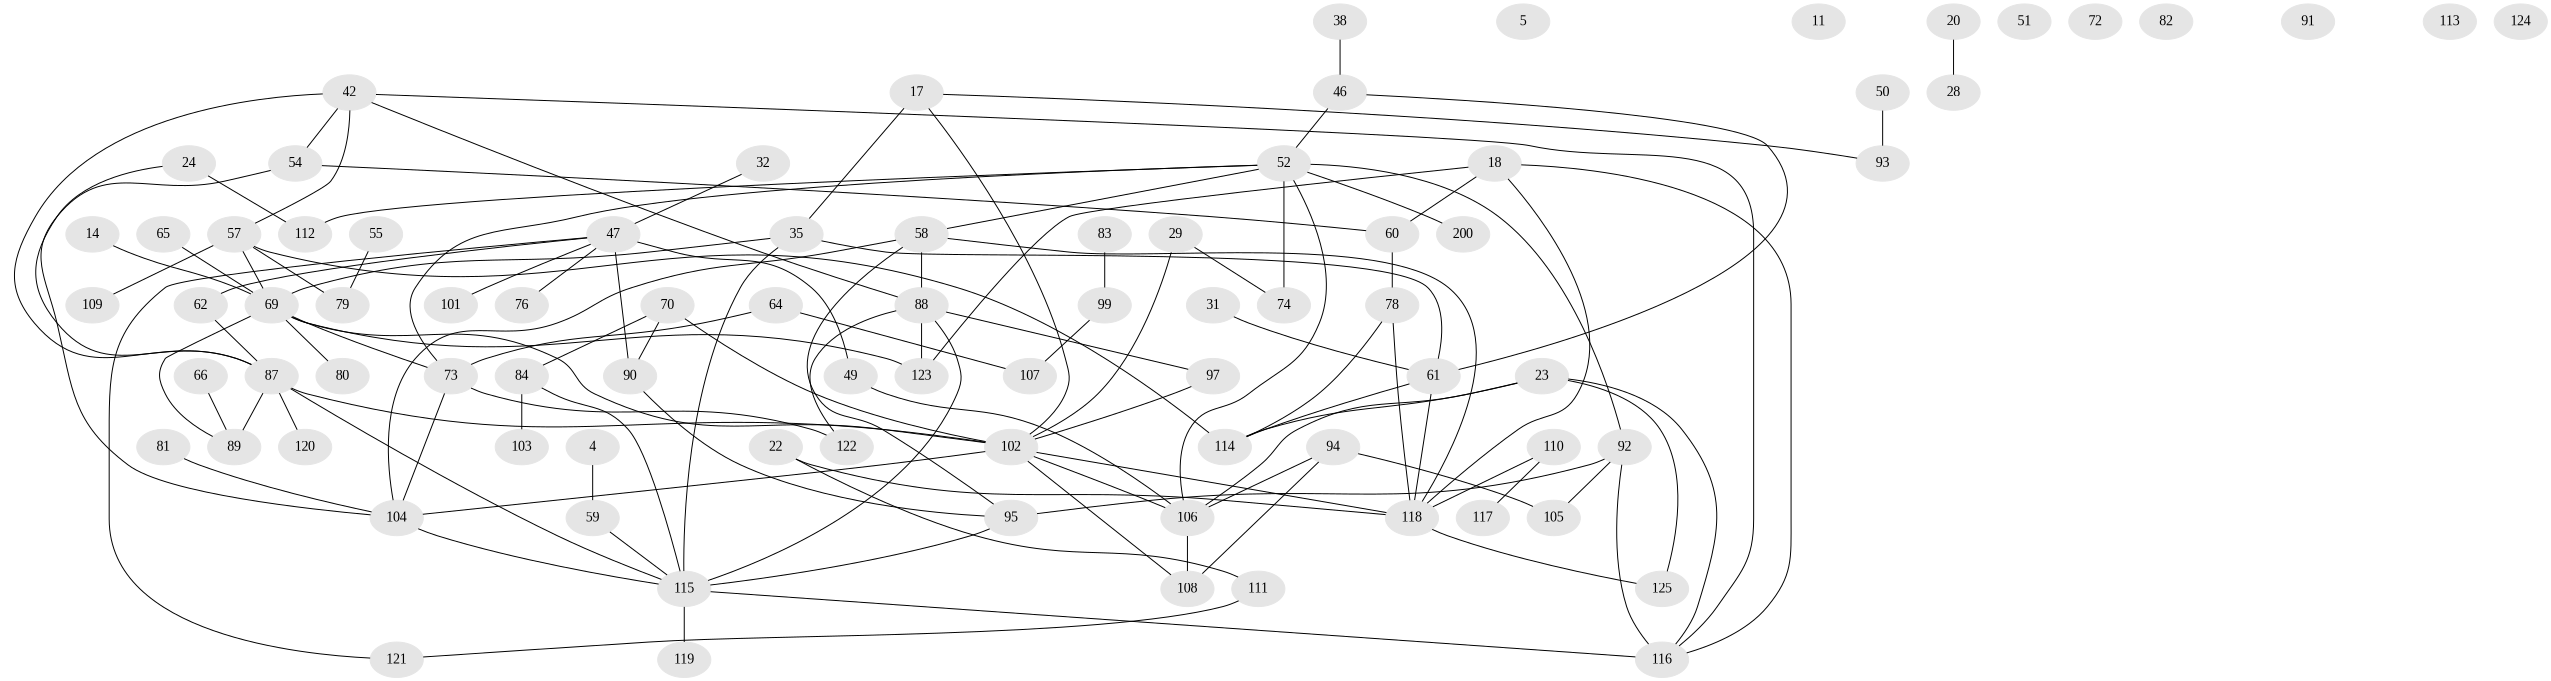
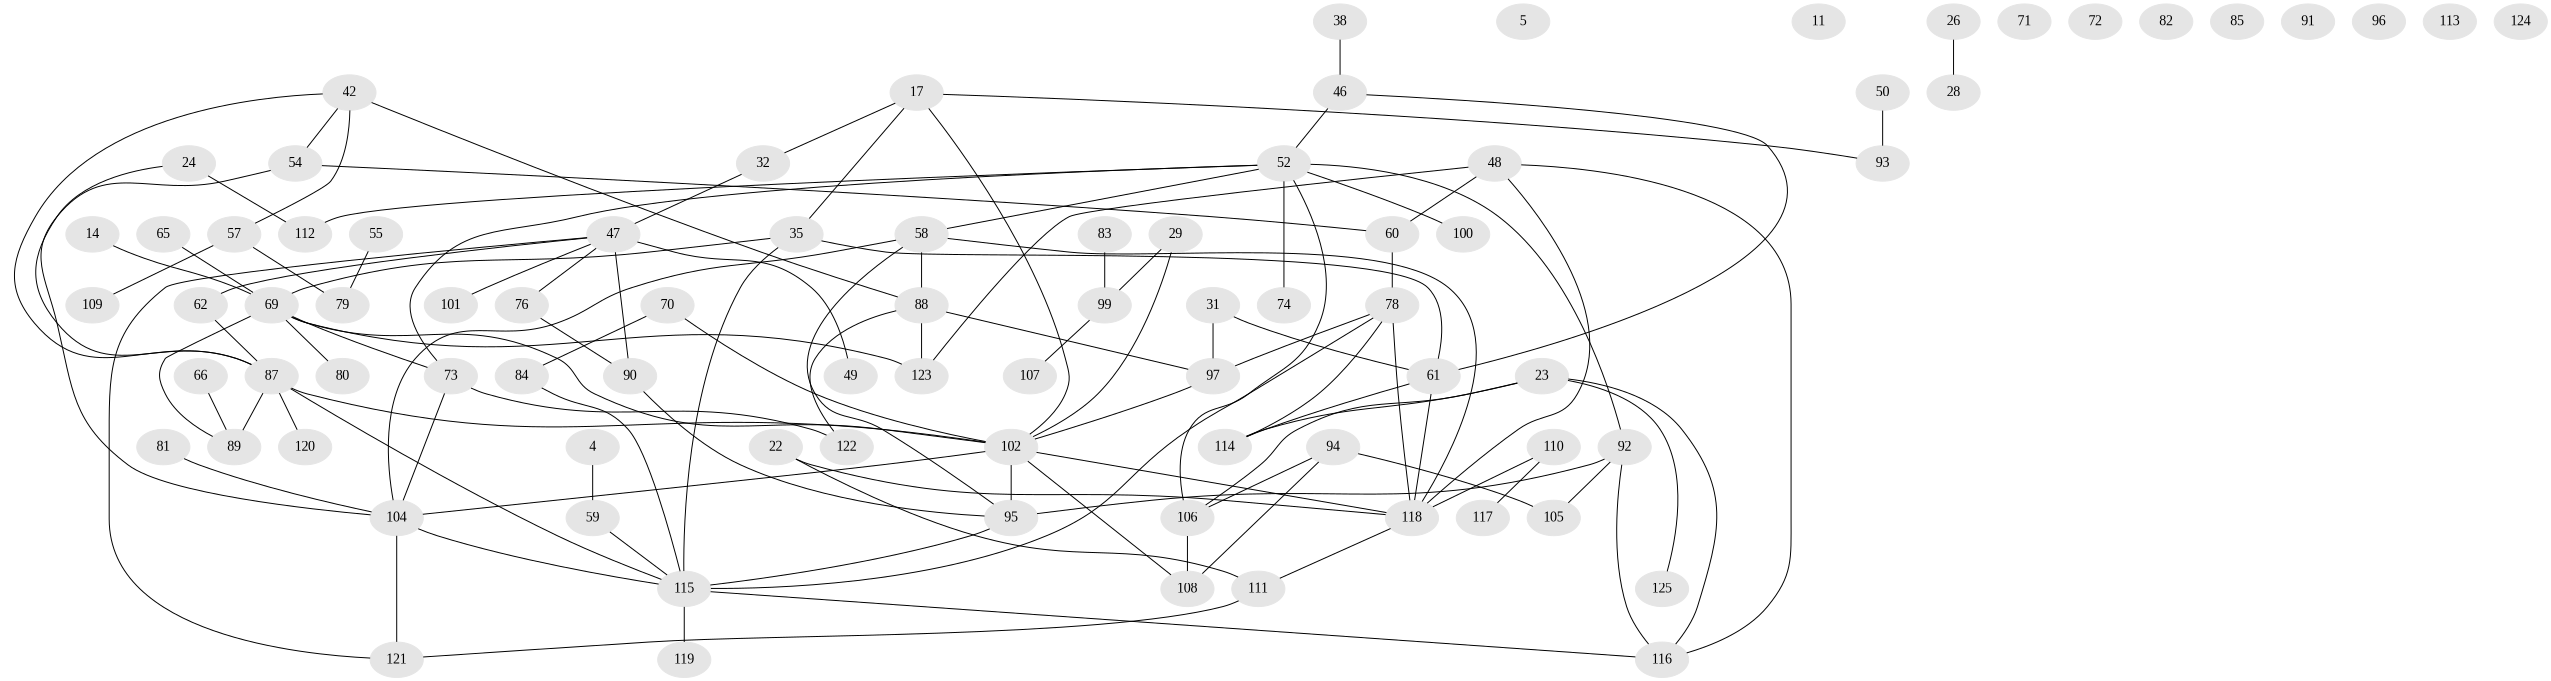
(1954, 22) -> (1954, 22)
(2024, 22) -> (2024, 22)
none -> (2237, 22)
none -> (2379, 22)
none -> (840, 128)
(1260, 129) -> none
(1495, 163) -> (1495, 163)
(1463, 234) -> (1463, 234)
(826, 261) -> none
(250, 265) -> none
(1230, 270) -> (1140, 270)
(776, 305) -> none
none -> (1213, 341)
(647, 344) -> (569, 336)
none -> (1289, 345)
(1030, 423) -> none
(522, 447) -> none
(898, 473) -> (1070, 525)
(1100, 482) -> (1011, 483)
(1533, 561) -> (1335, 553)
none -> (397, 589)
